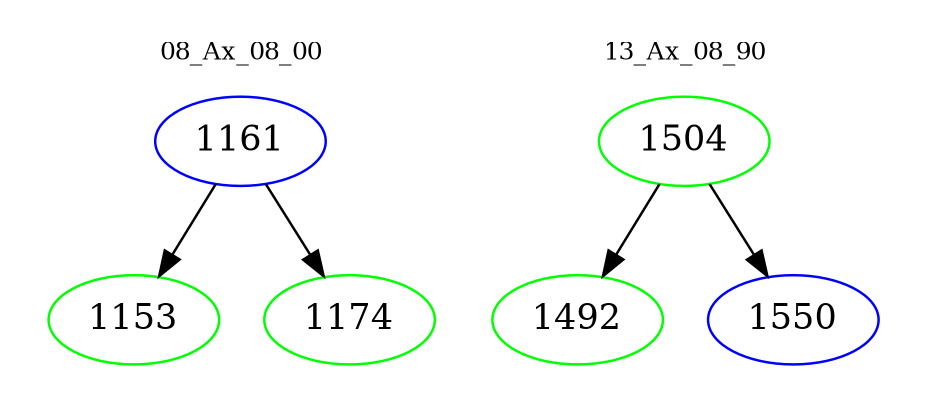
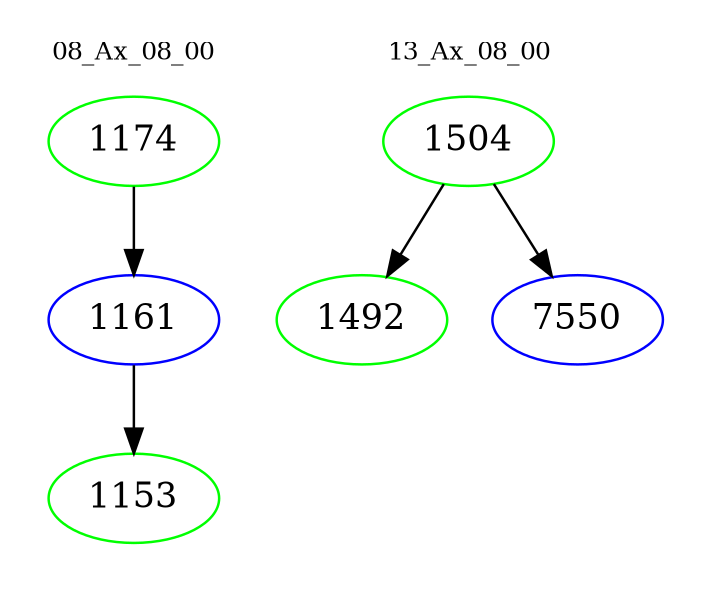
(685, 53) -> (470, 53)
(288, 219) -> (134, 218)
(793, 320) -> (578, 320)
